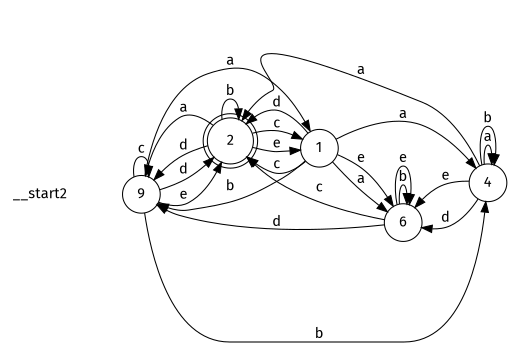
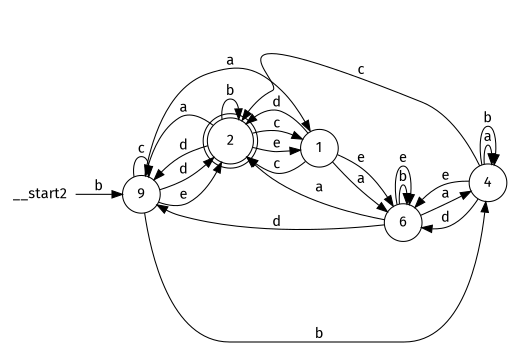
(361, 70) -> (361, 70)
(407, 122) -> (441, 206)
(319, 188) -> (319, 188)
(241, 199) -> (94, 194)
